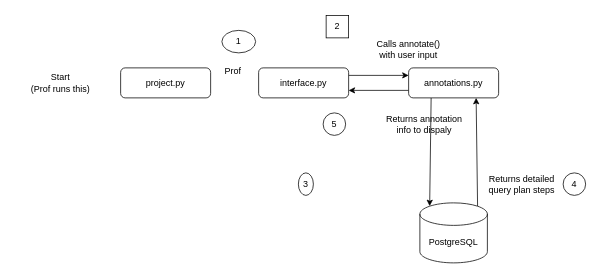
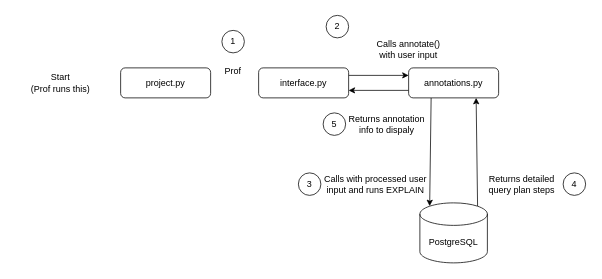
(337, 27) -> (337, 27)
(239, 42) -> (233, 42)
(424, 124) -> (387, 124)
(306, 184) -> (309, 184)
none -> (375, 184)
